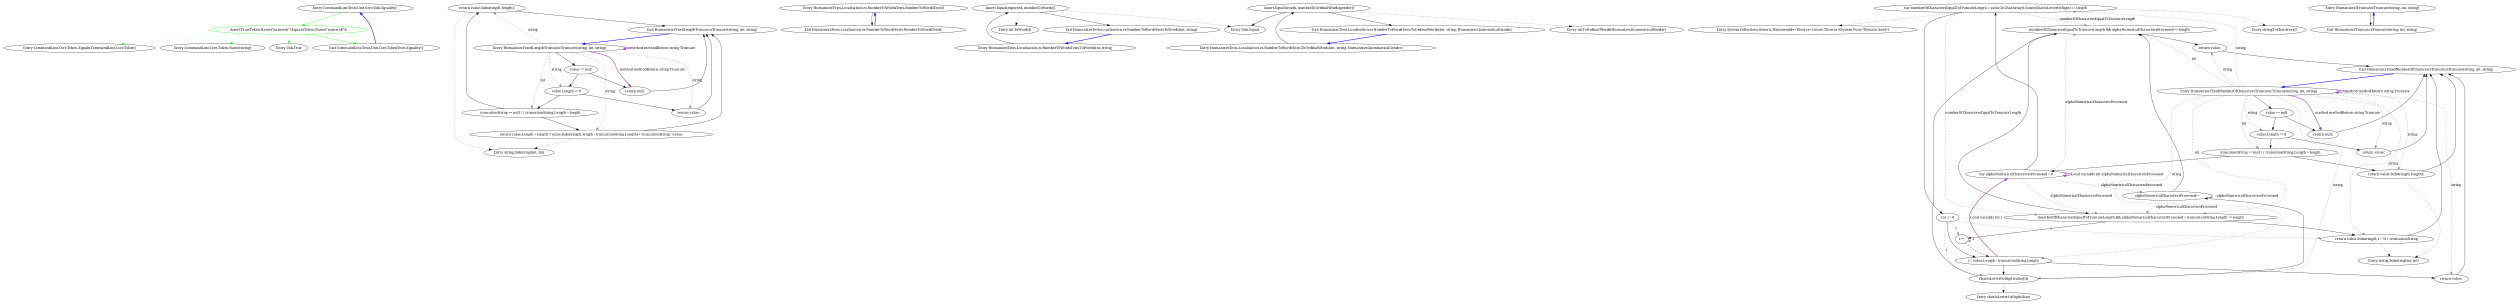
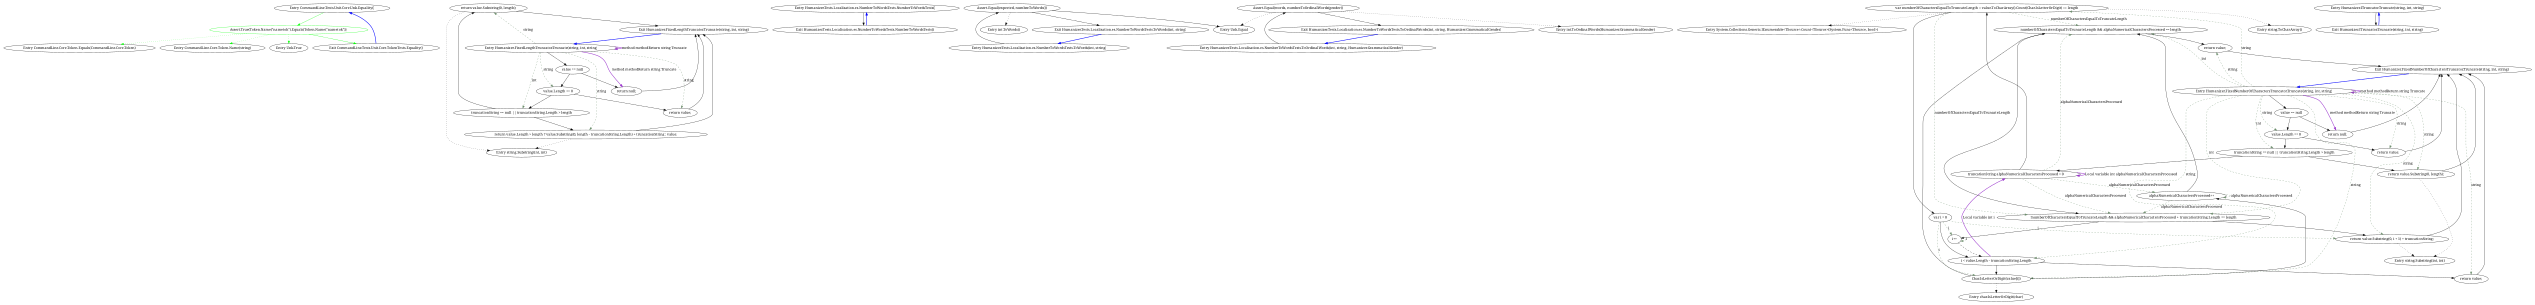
(1145, 17) -> (1135, 17)
(1269, 17) -> (1259, 17)
(2016, 174) -> (2016, 174)
